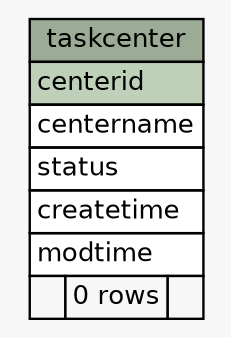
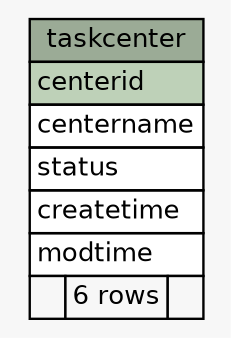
(117, 296) -> (117, 296)
